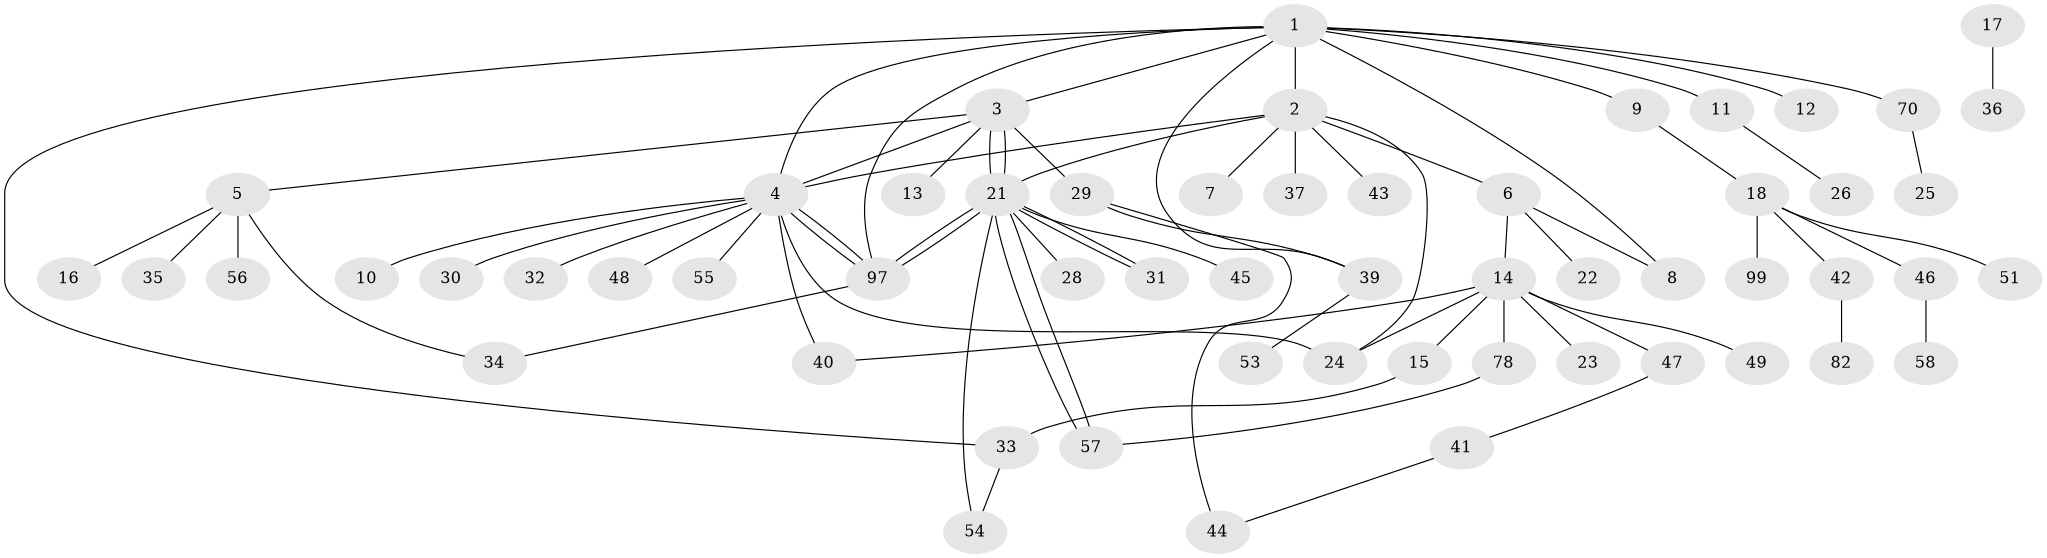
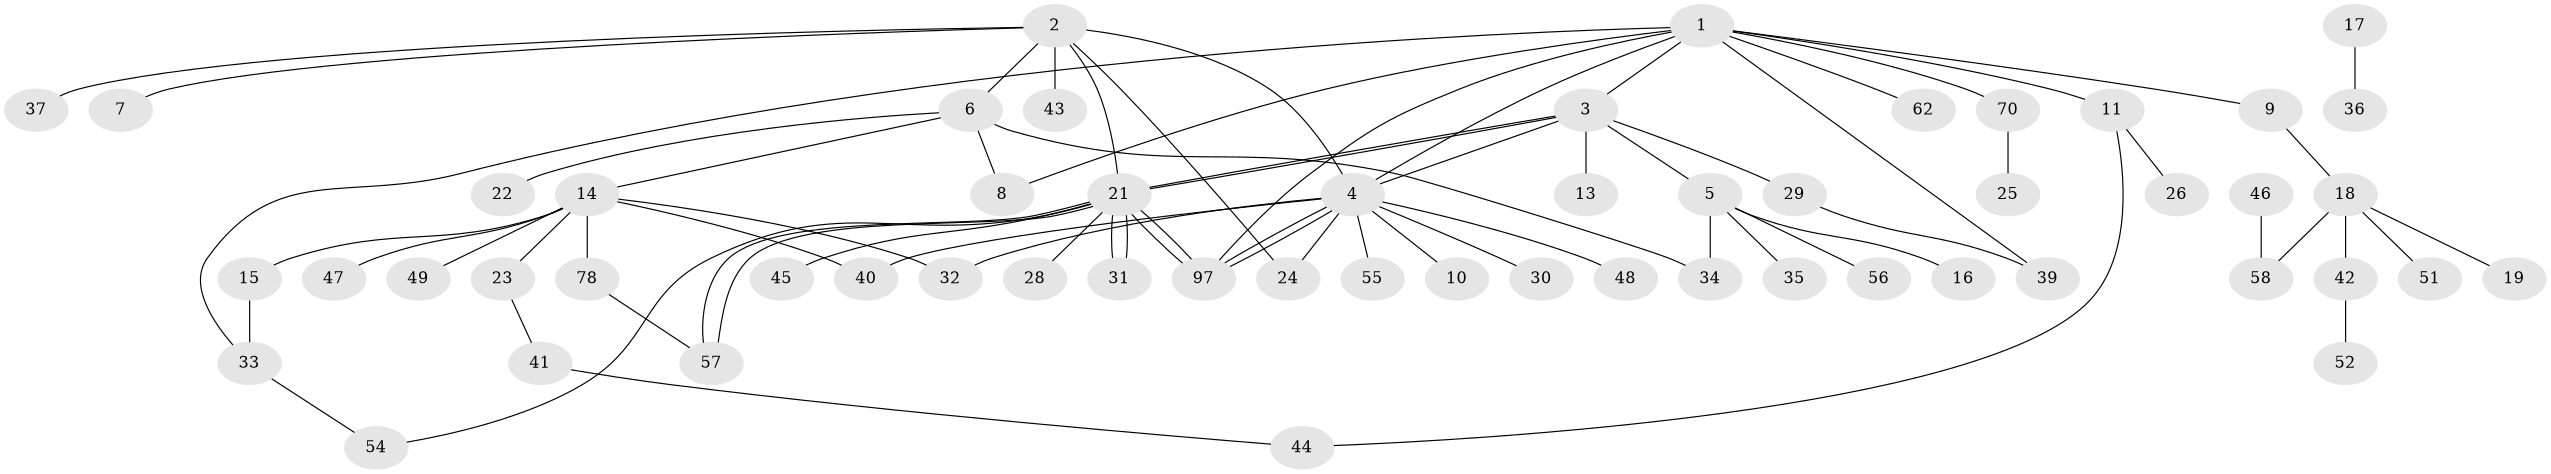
(1295, 68) -> none
(1806, 110) -> (1924, 110)
(1842, 237) -> (2304, 237)
(1757, 279) -> (2514, 279)
(1271, 313) -> (1809, 399)
(686, 321) -> (1346, 165)
(1420, 321) -> (774, 224)
(1251, 363) -> none
(1842, 363) -> (2346, 363)
(1569, 409) -> (522, 321)
